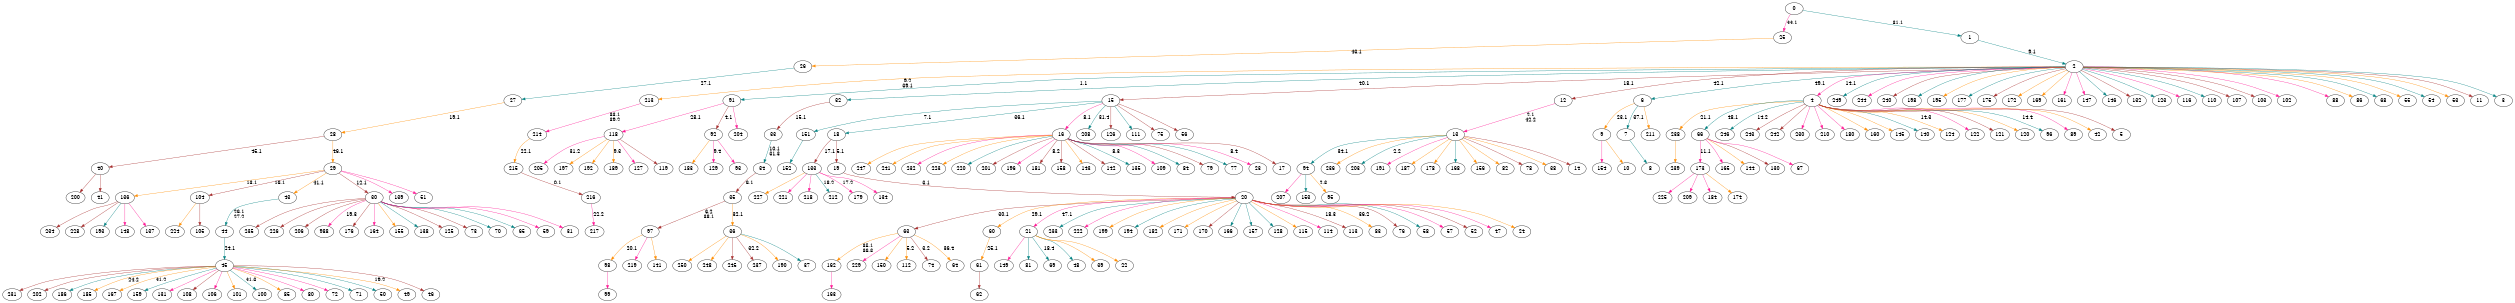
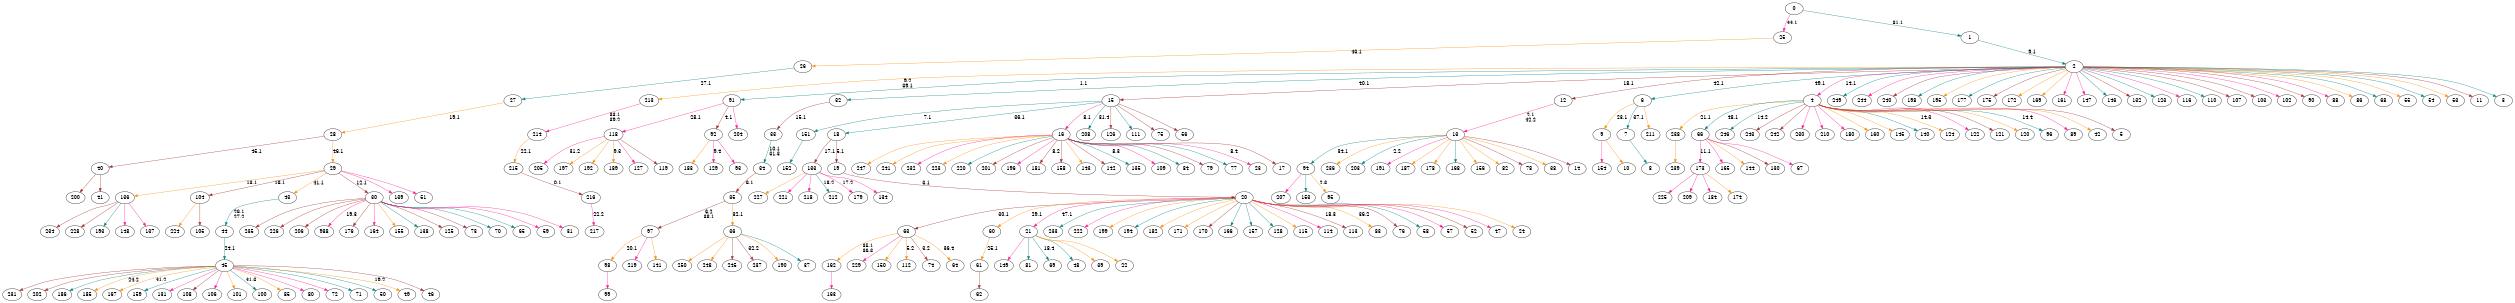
none -> (2312, 101)
